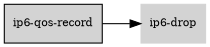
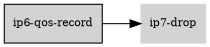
(173, 24) -> (173, 24)
